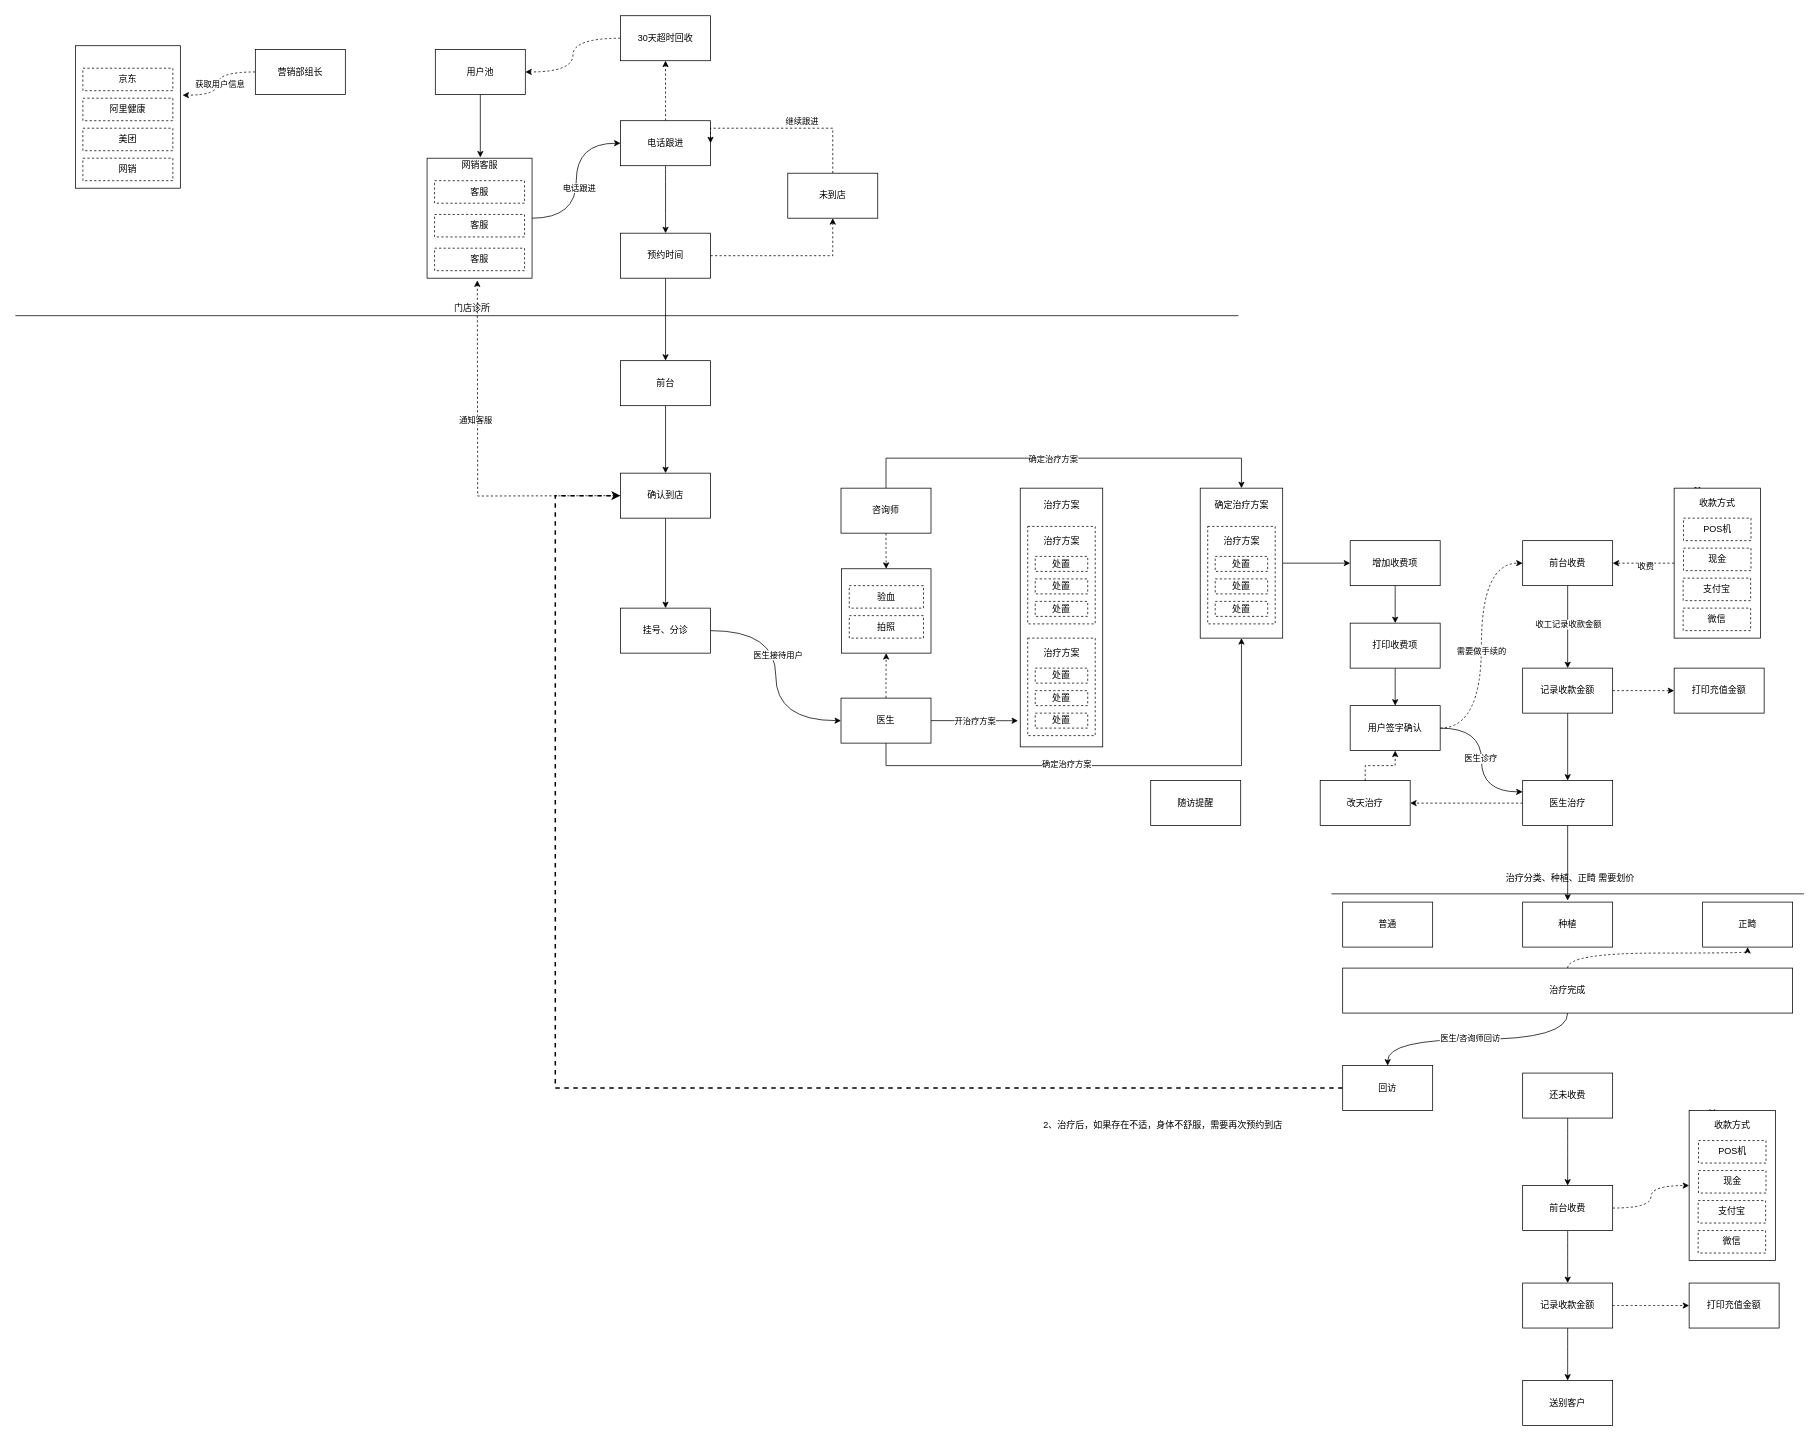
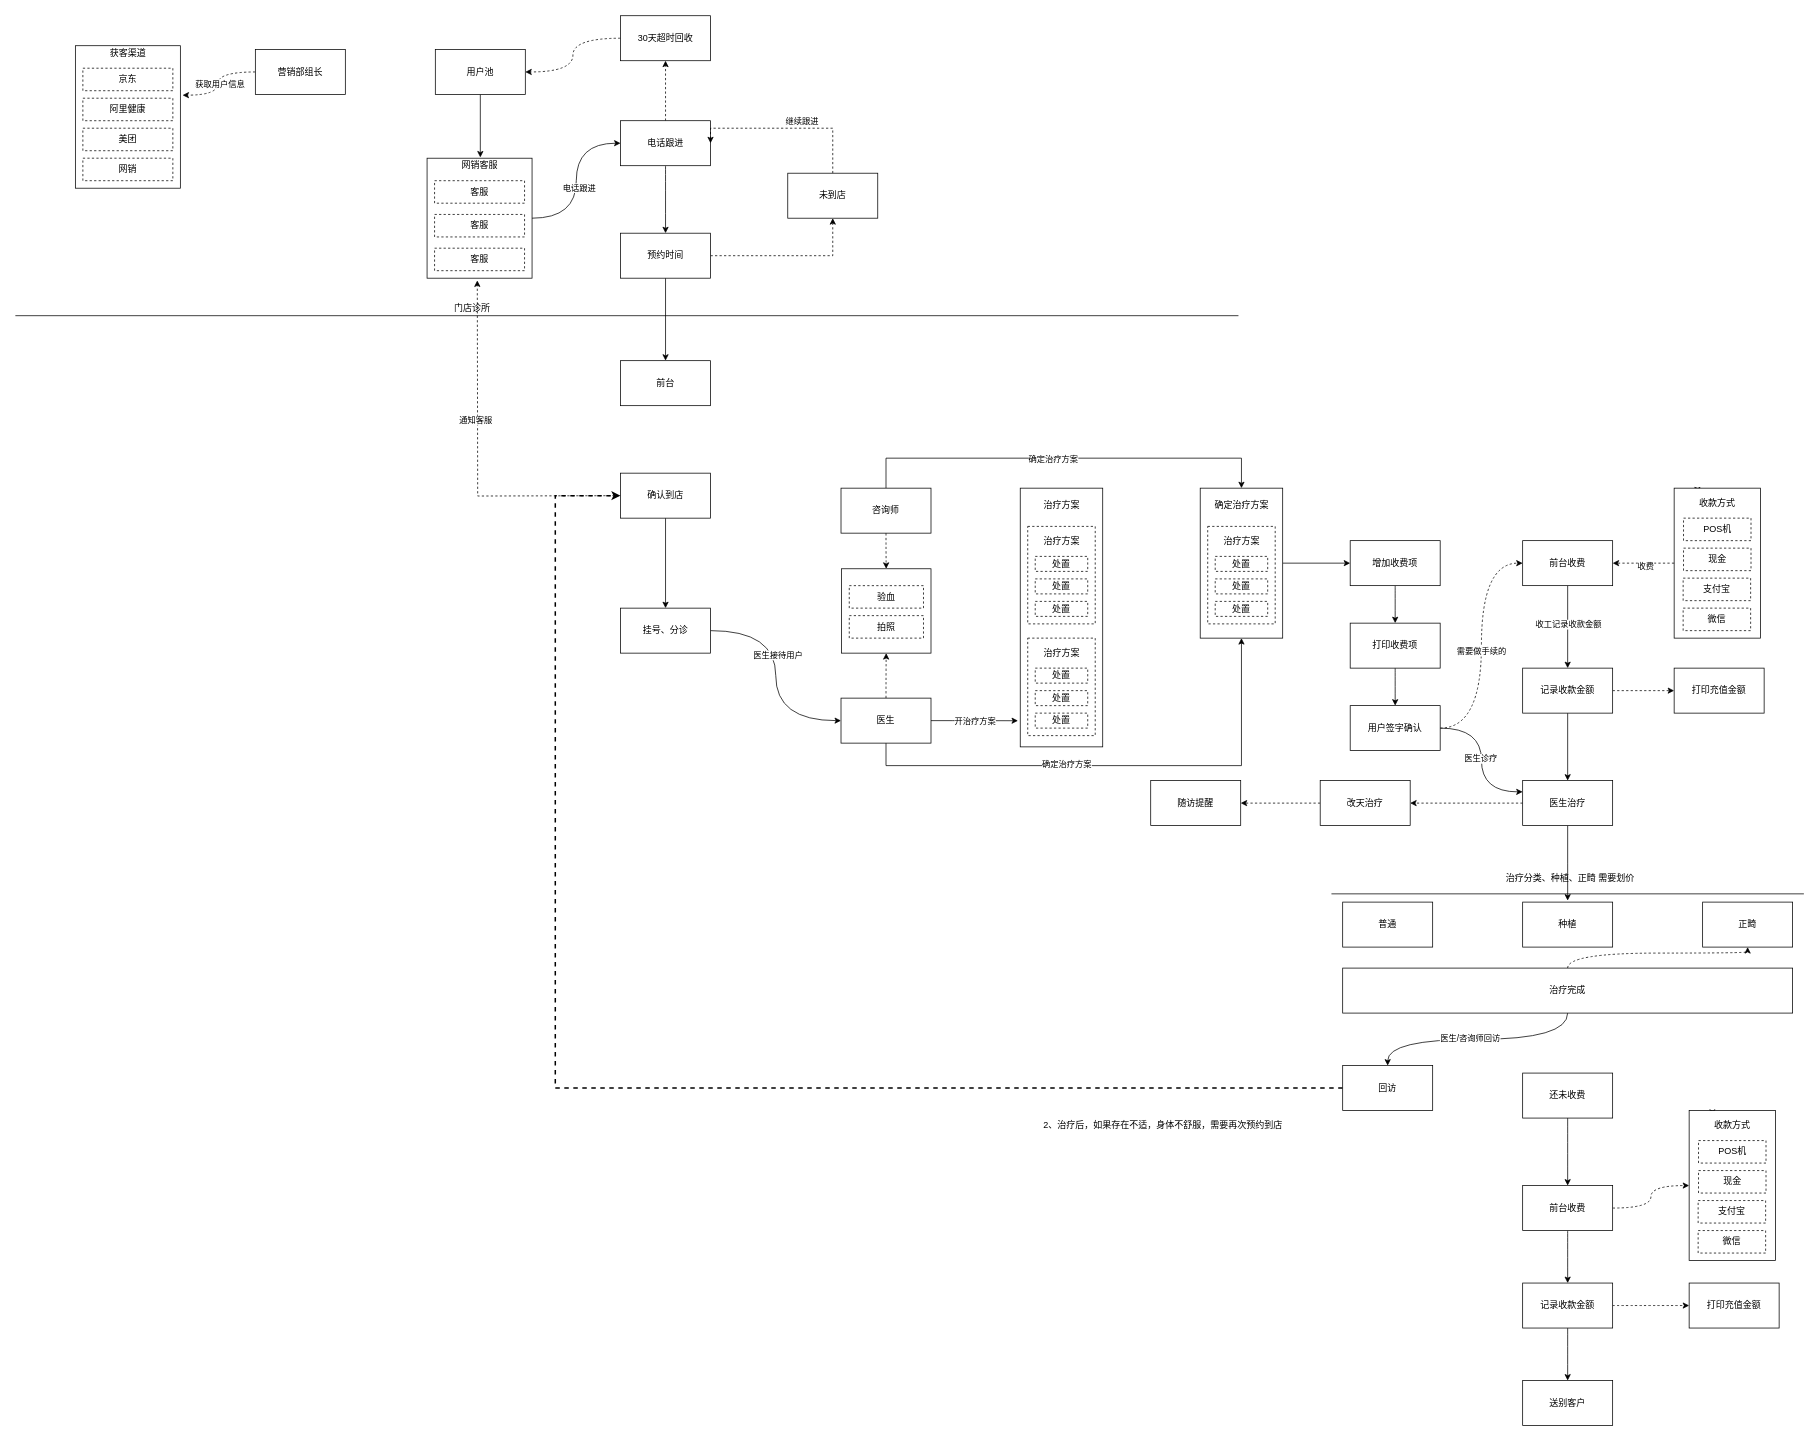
none -> (128, 53)
(666, 437) -> none
(1377, 765) -> (1247, 803)
